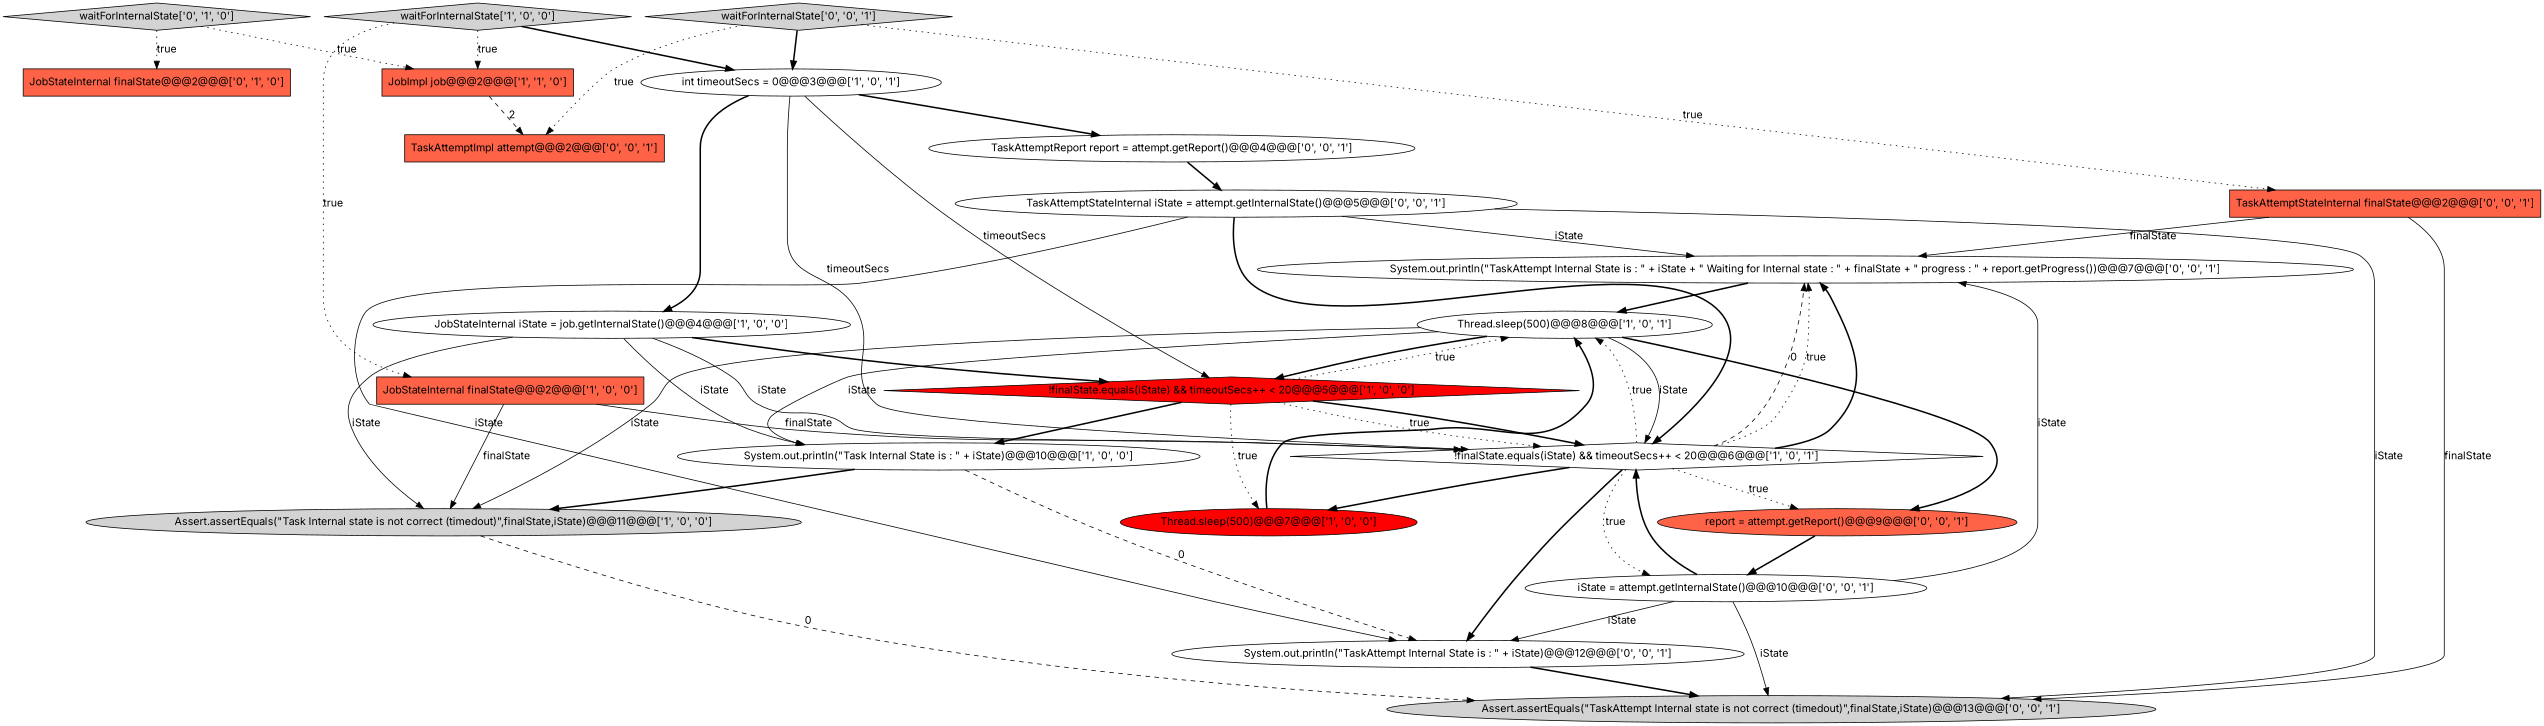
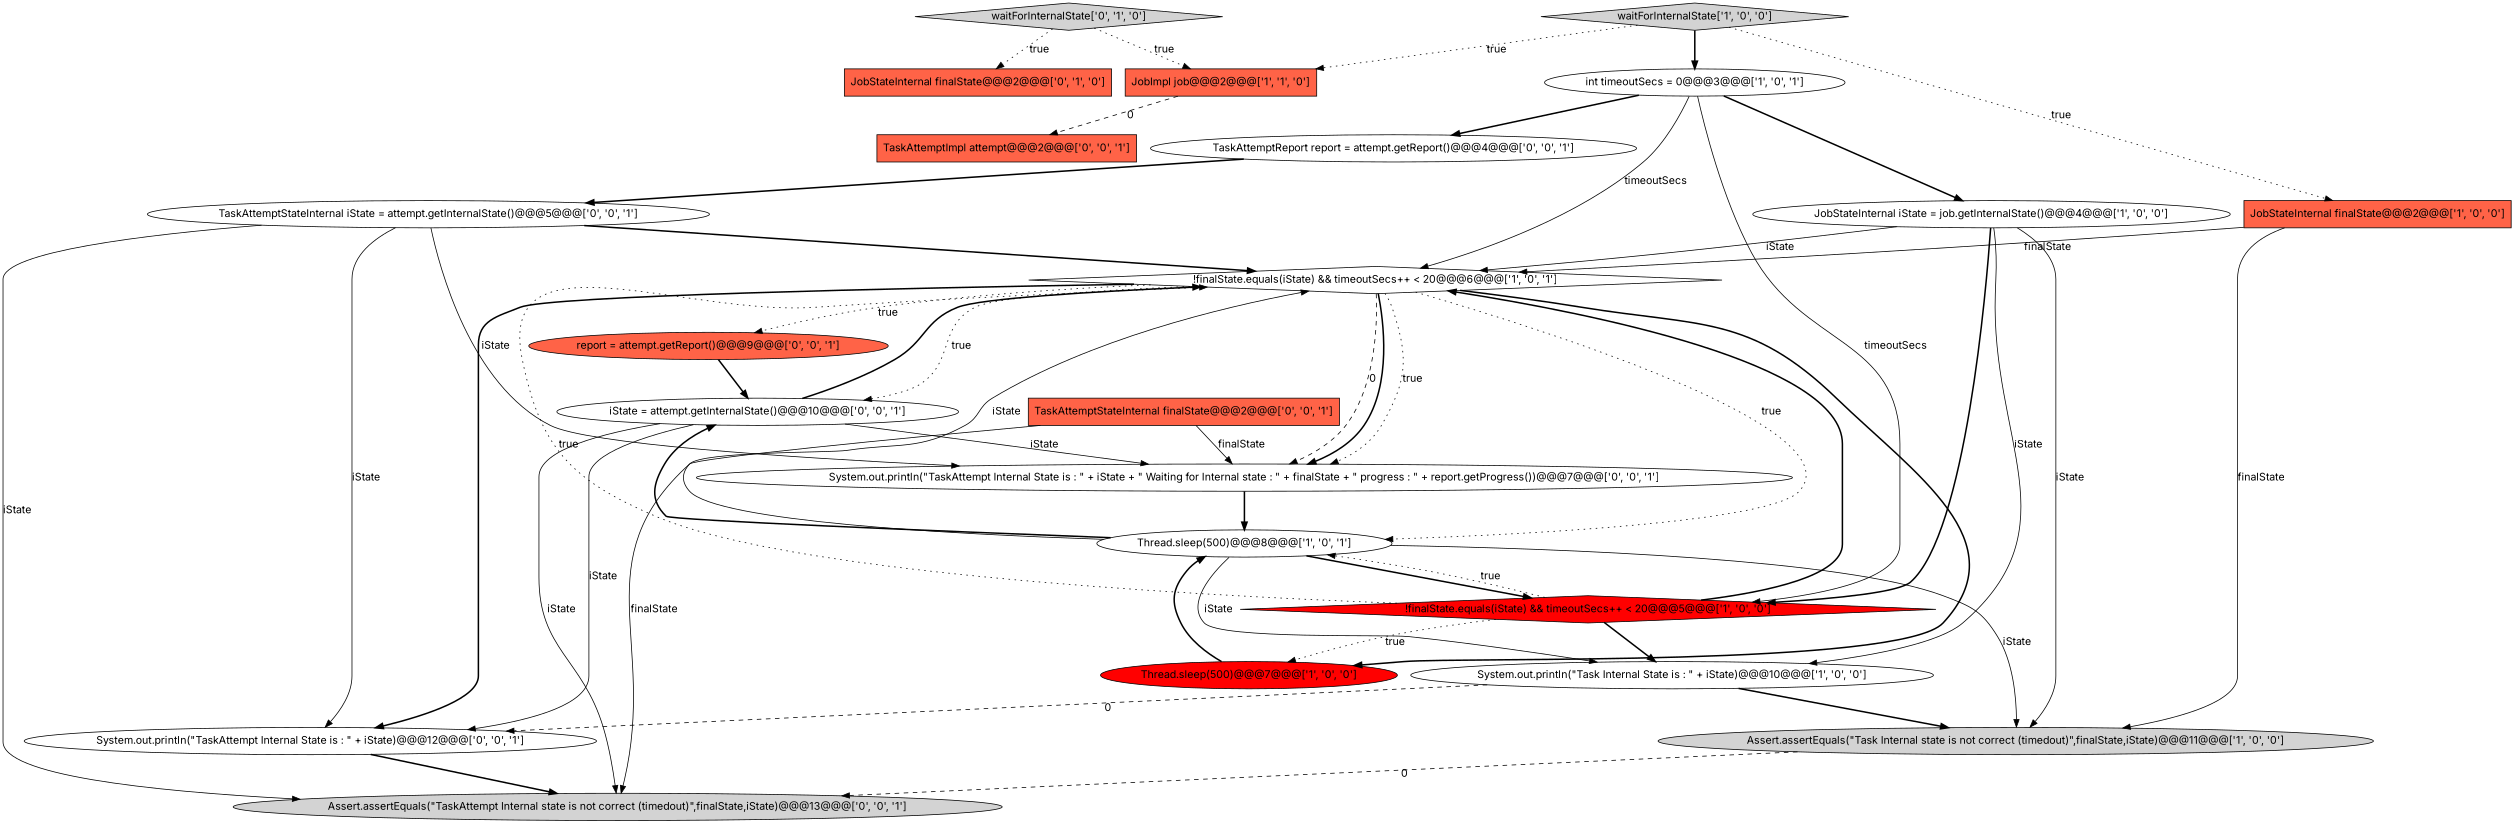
(799, 17) -> none
(512, 115) -> (1131, 115)
(1866, 395) -> (803, 525)
